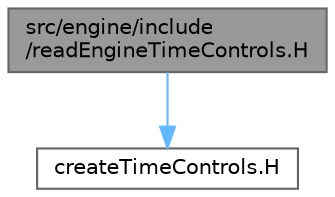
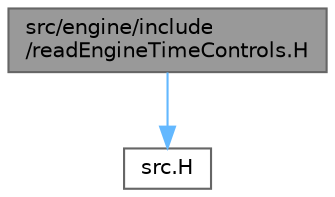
(168, 169) -> (168, 169)
